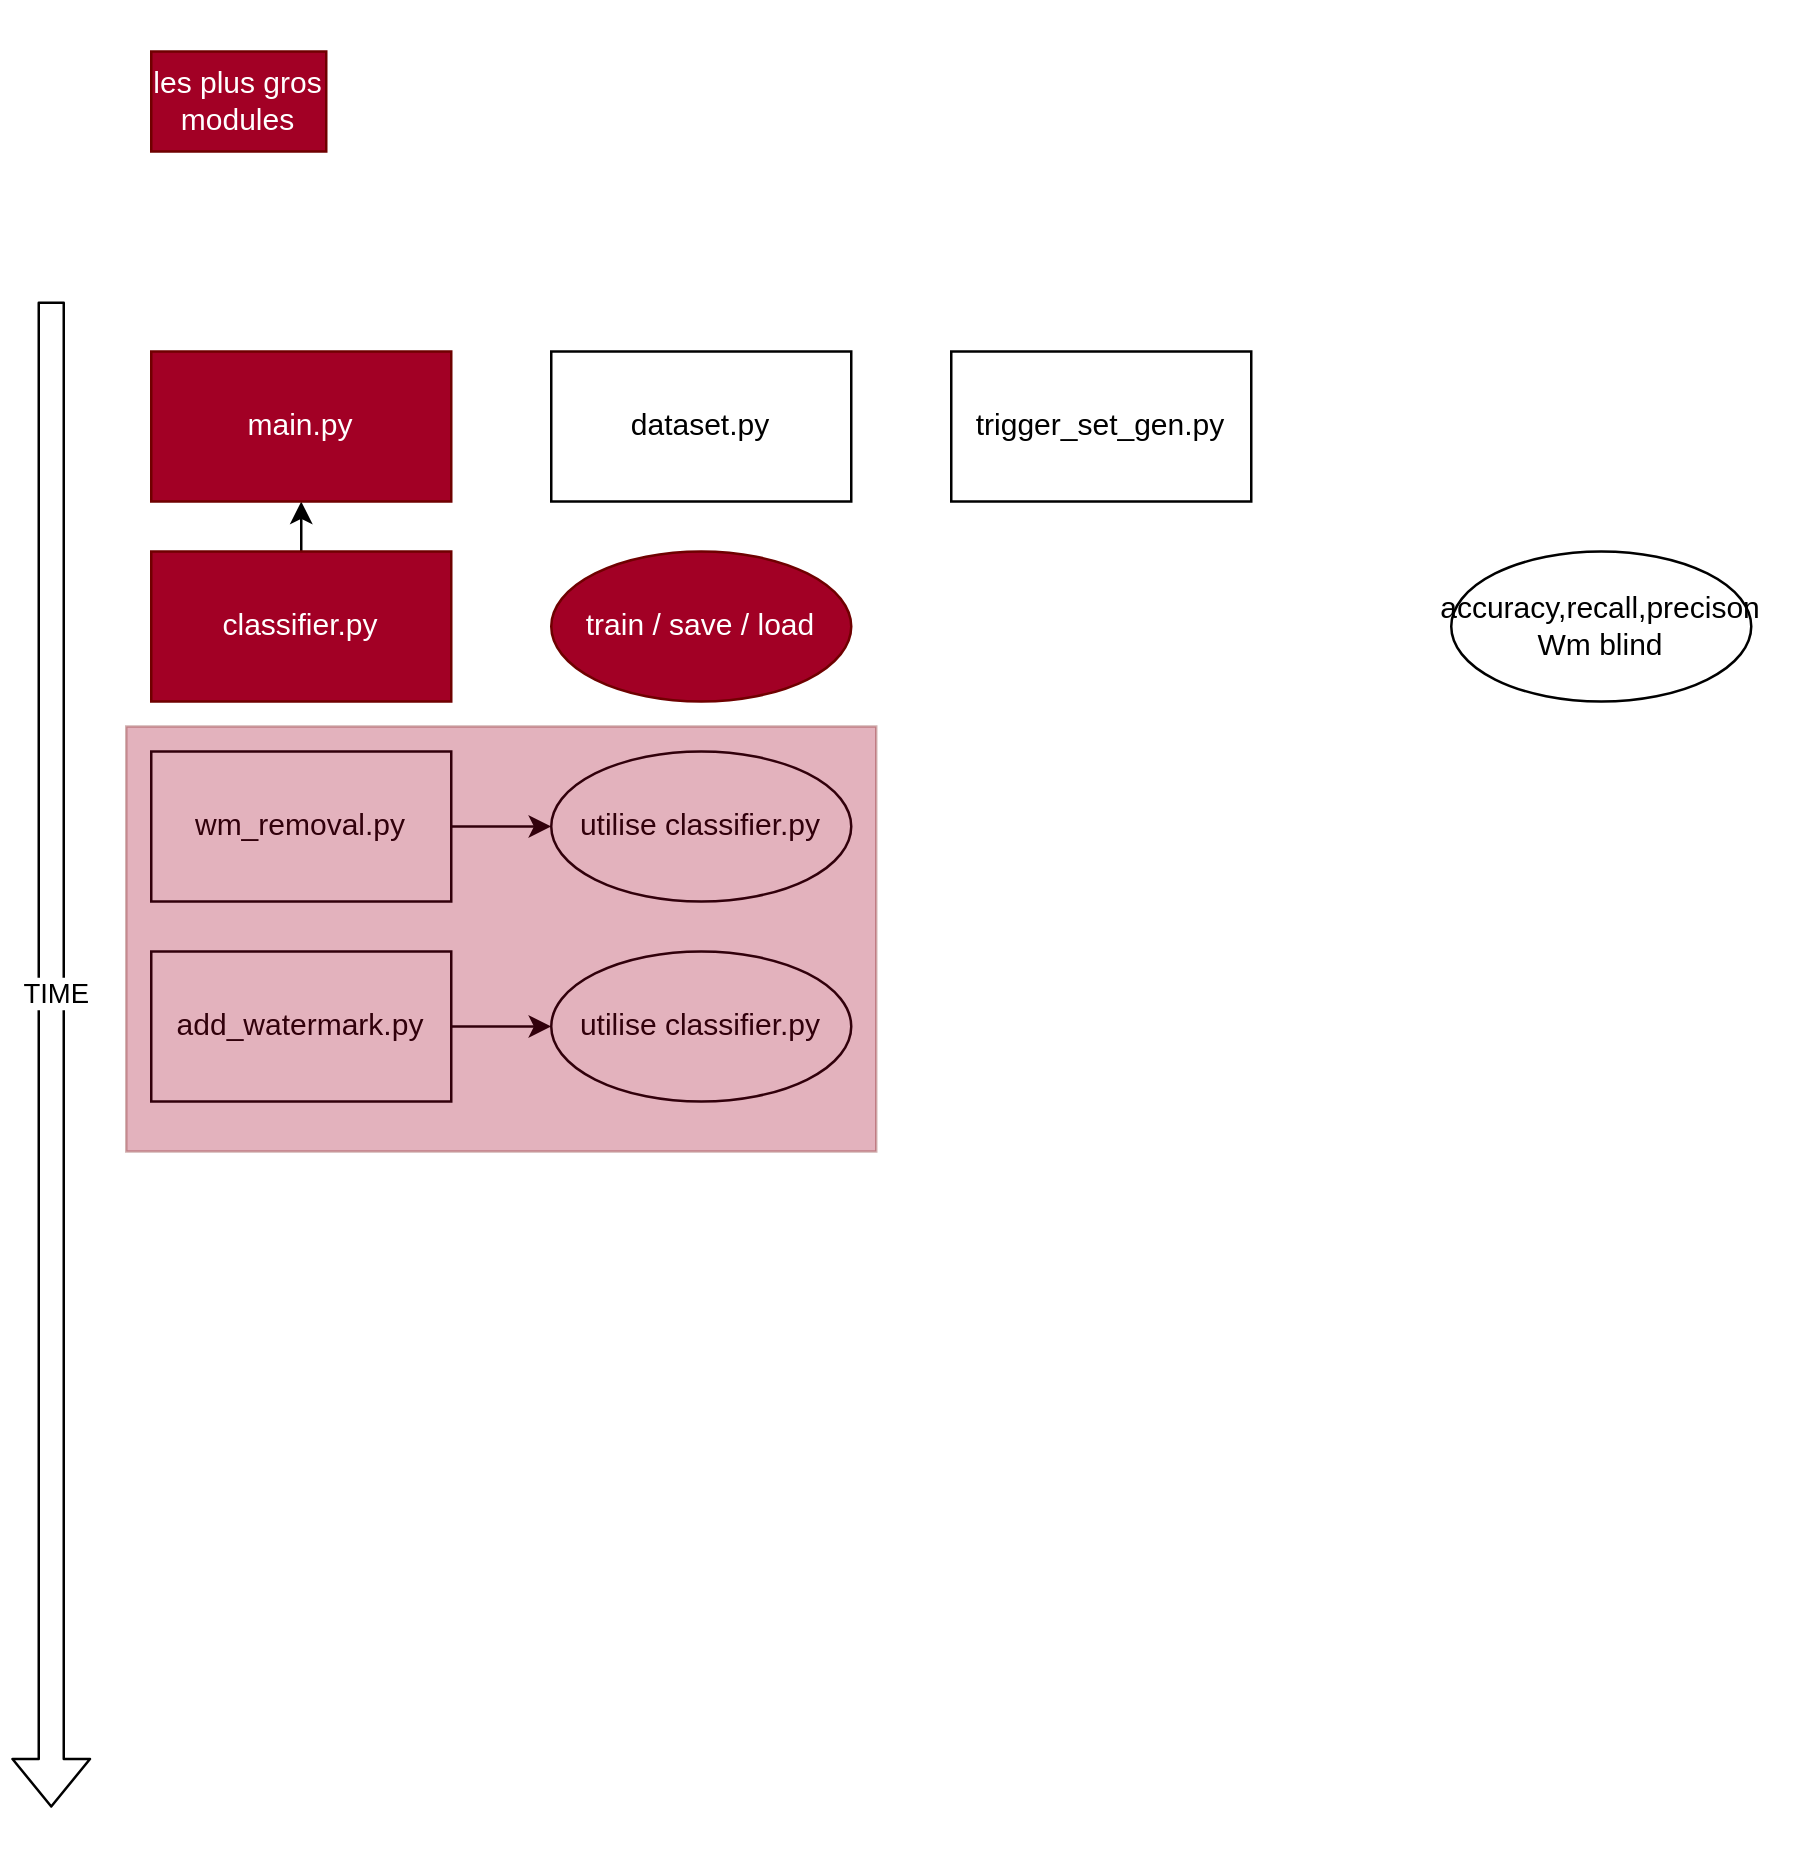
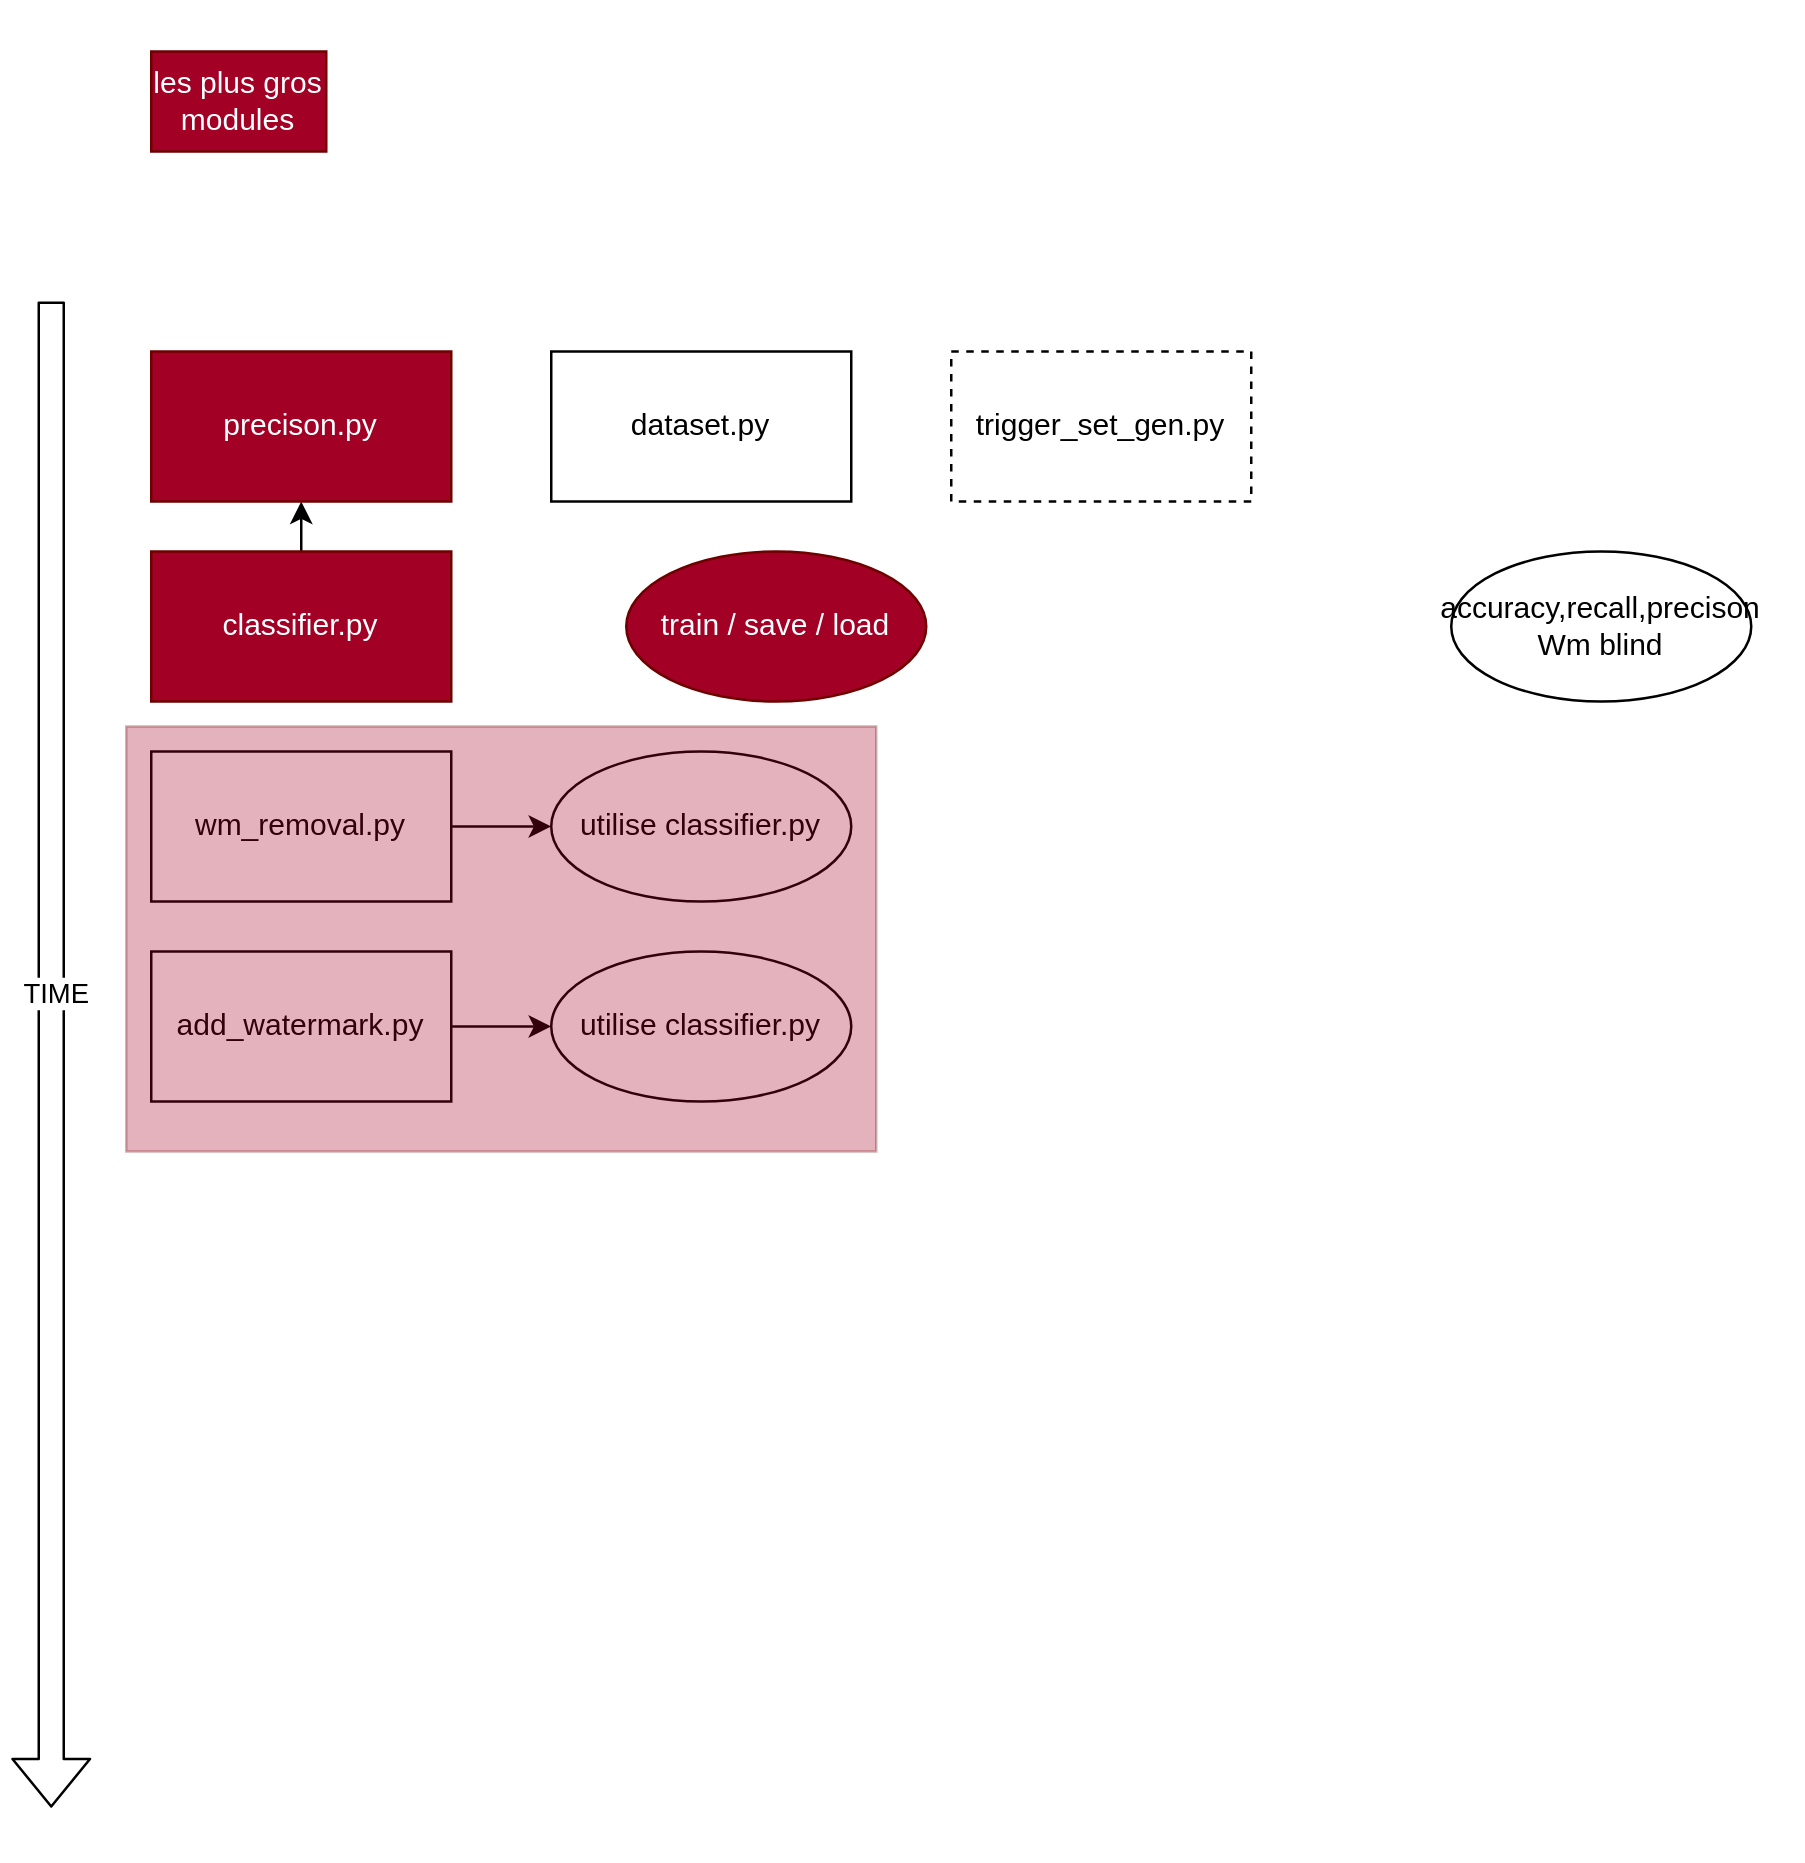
(301, 426) -> (301, 426)
(1101, 426) -> (1101, 426)
(701, 626) -> (776, 626)
